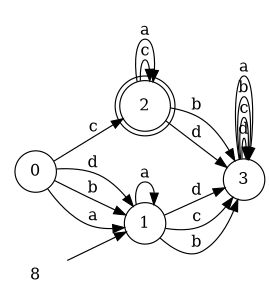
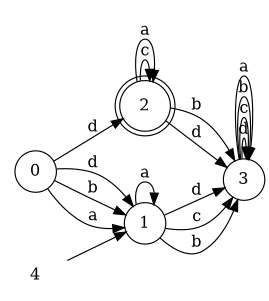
(93, 127) -> (93, 127)
(36, 275) -> (36, 275)
